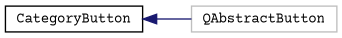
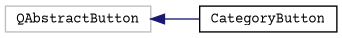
(174, 19) -> (182, 19)
